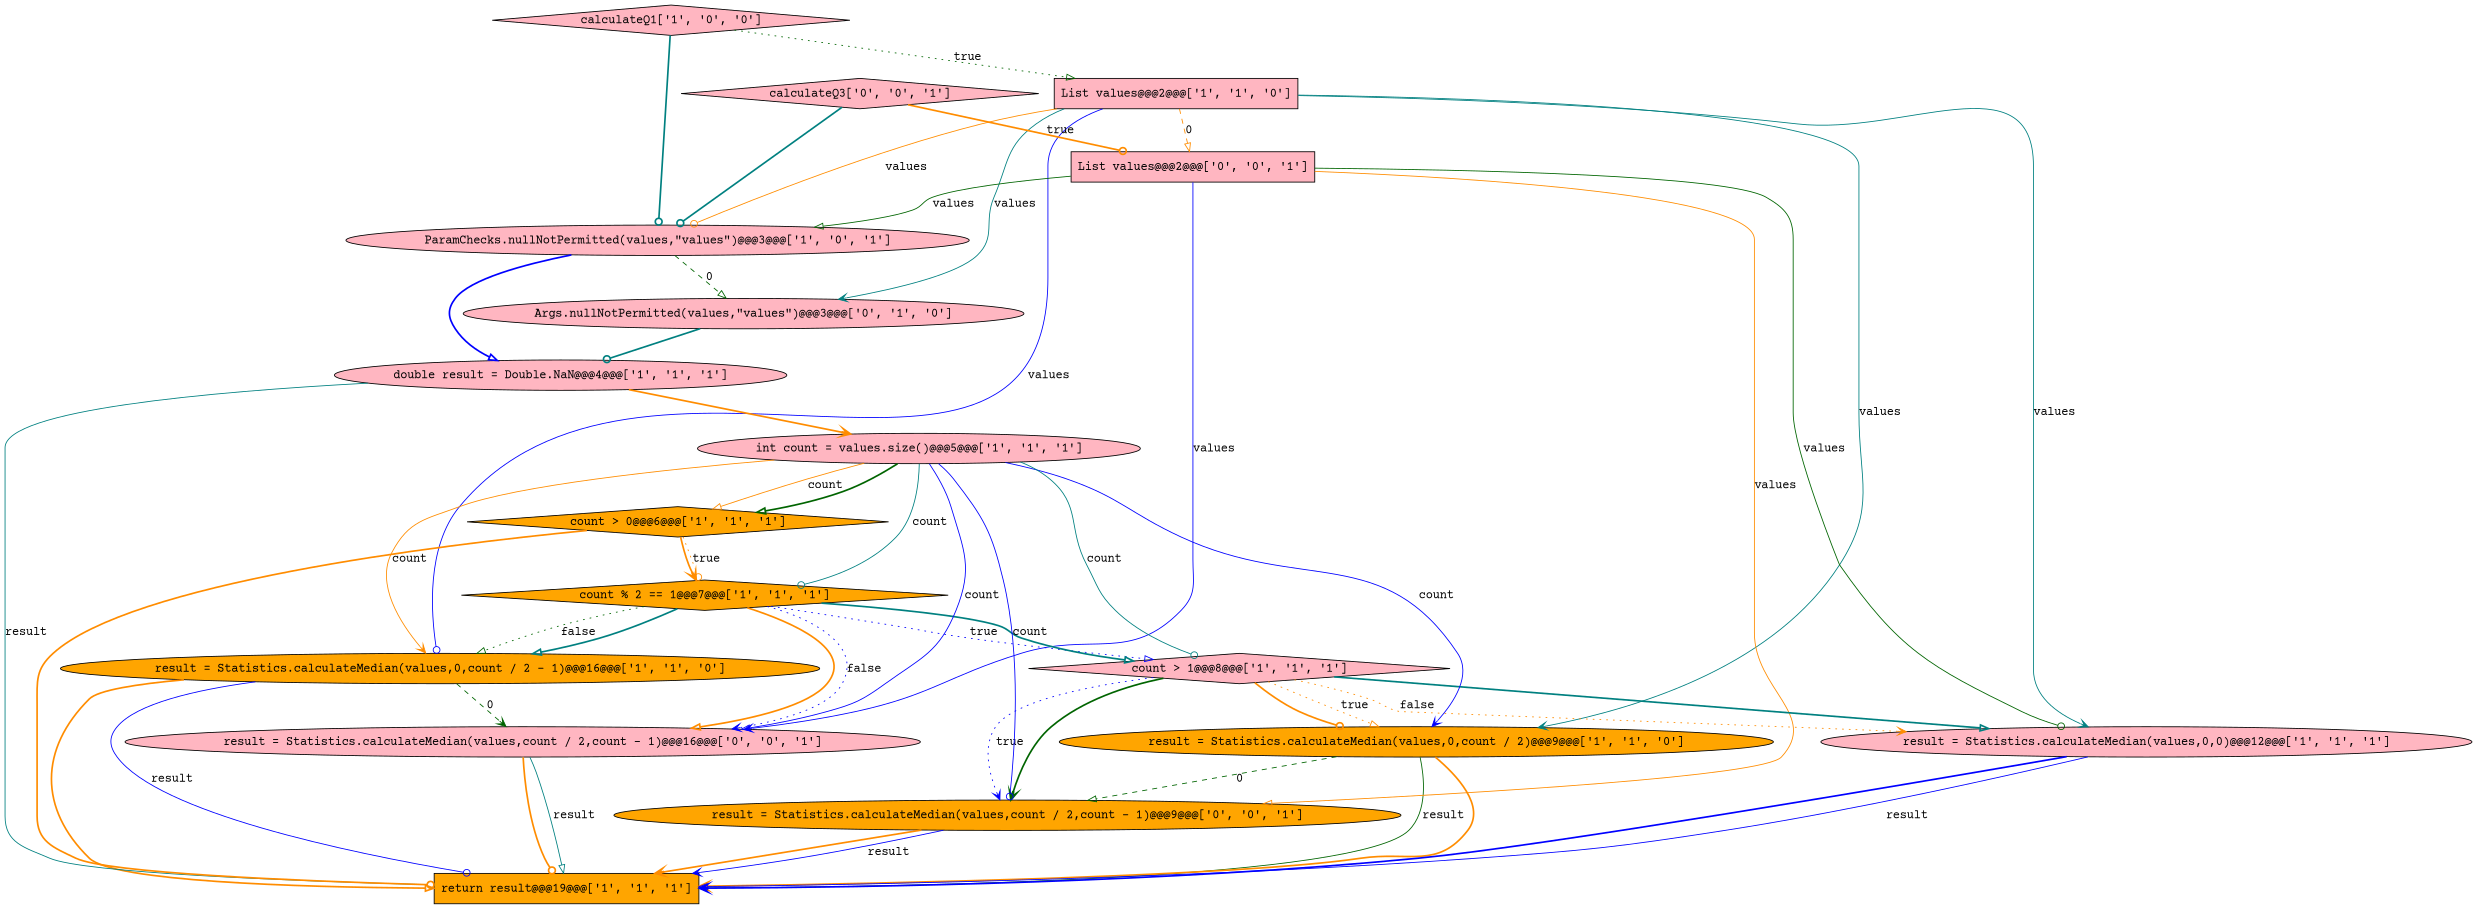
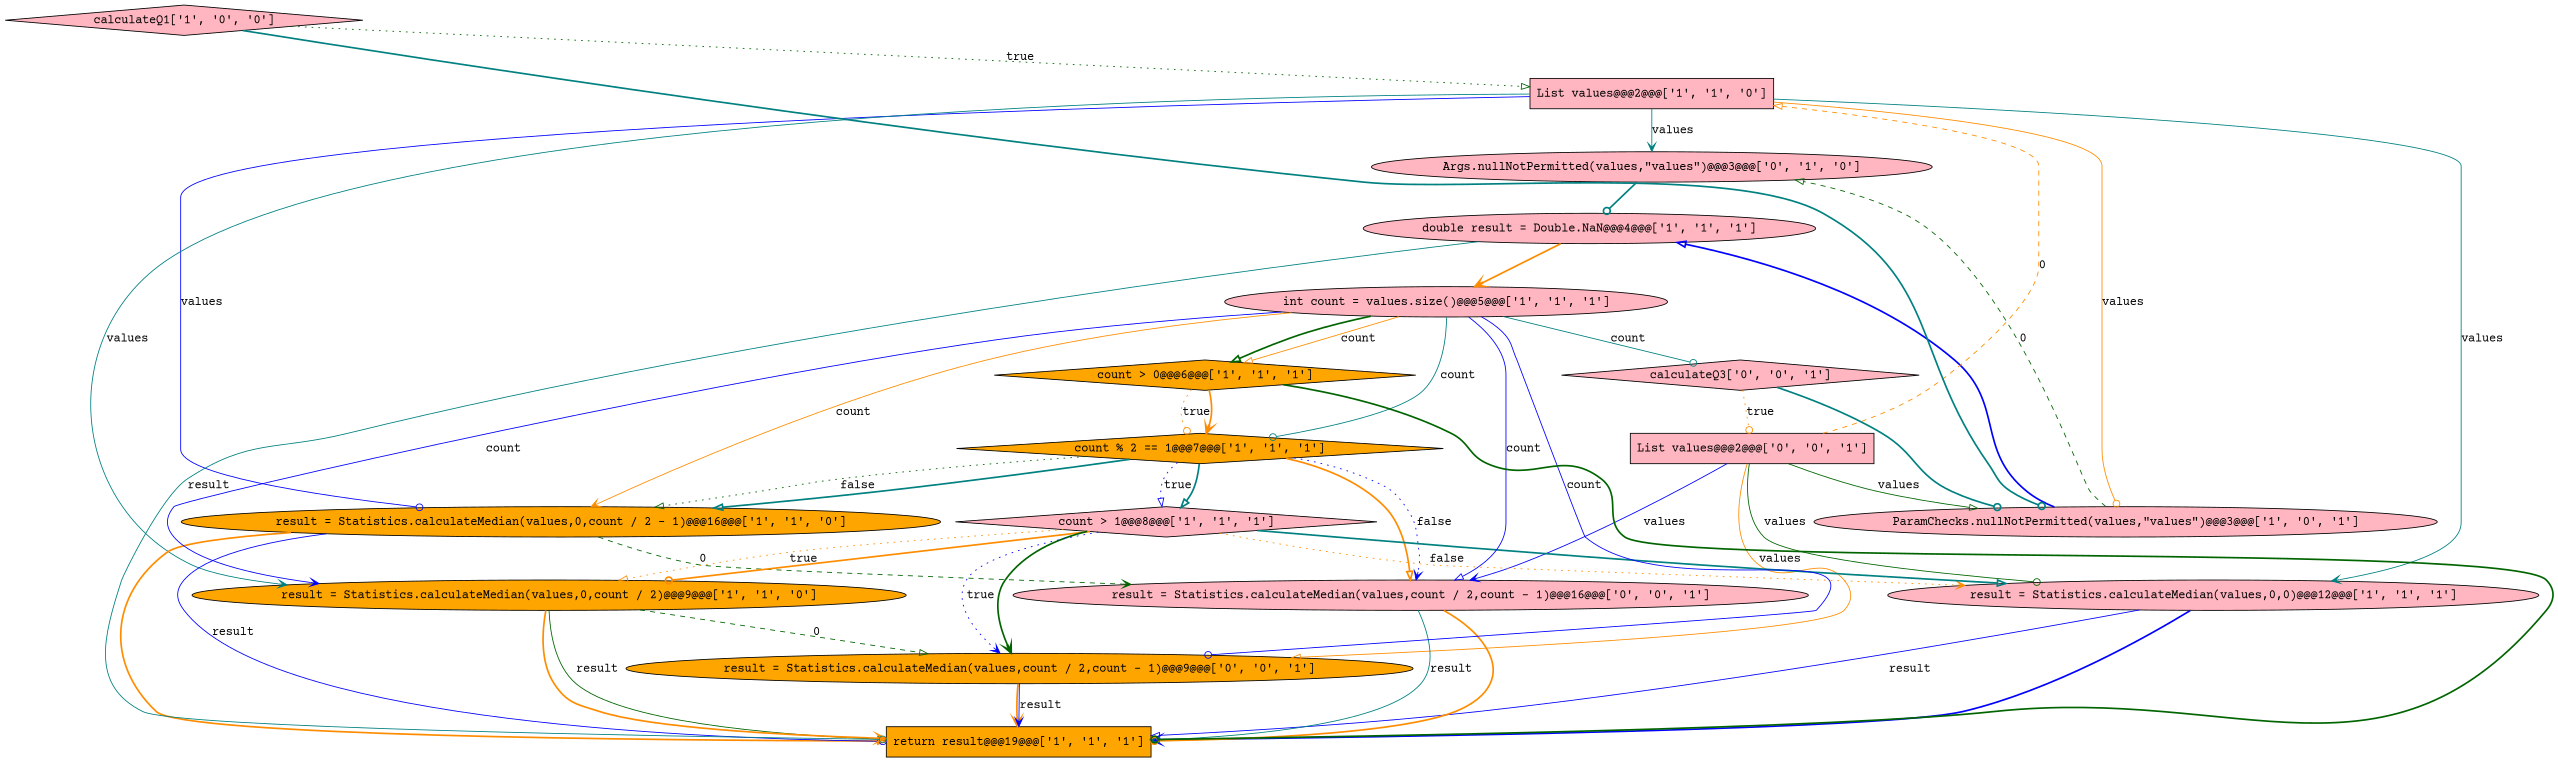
(1184, 126) -> (2039, 224)
(1014, 127) -> (1746, 408)
(1090, 570) -> (1596, 339)
(43, 664) -> (2525, 631)
